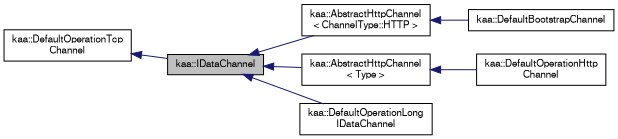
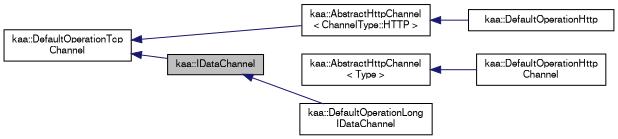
(541, 20) -> (541, 20)
(286, 44) -> (222, 32)
(288, 67) -> none
